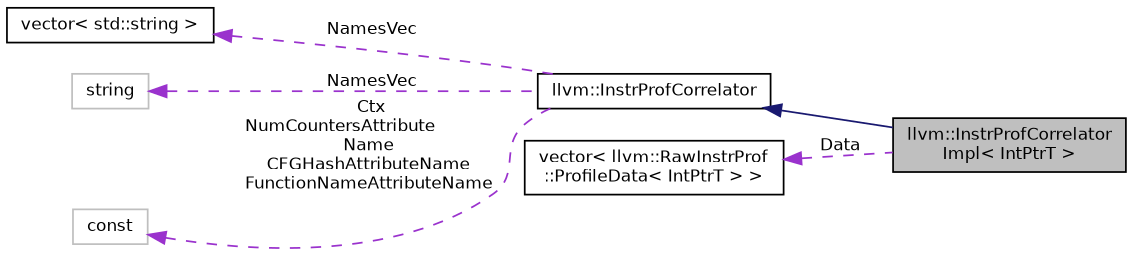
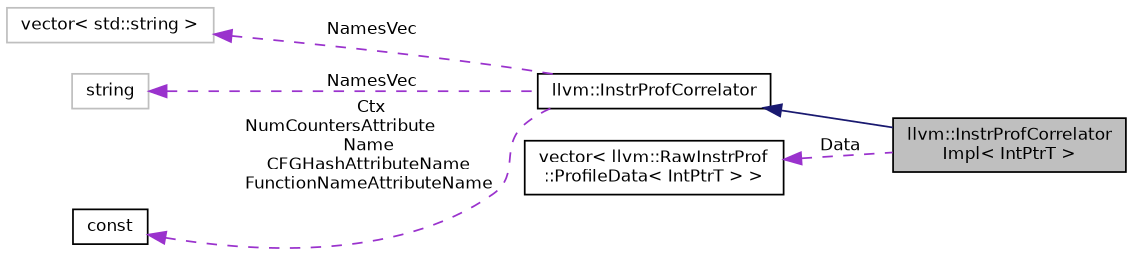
(110, 25) -> (110, 25)
(110, 227) -> (110, 227)
